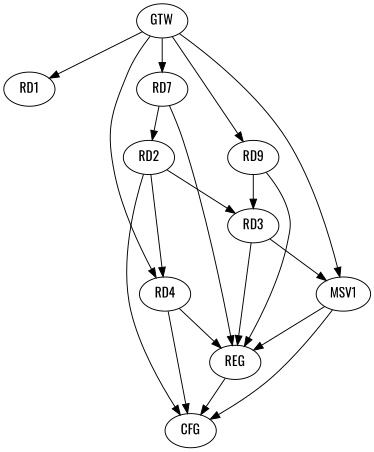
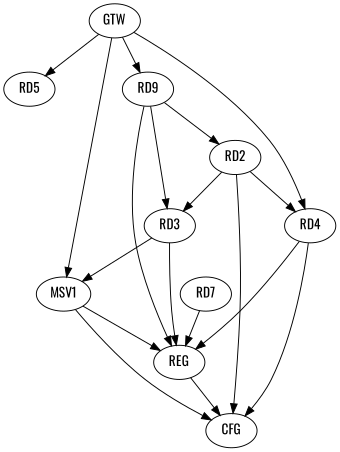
(162, 50) -> none
(29, 89) -> (29, 89)
(157, 118) -> (188, 120)
